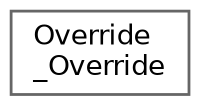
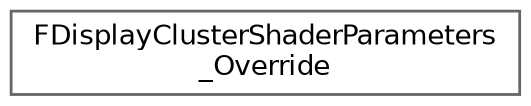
(100, 53) -> (265, 53)
